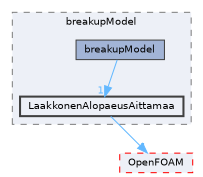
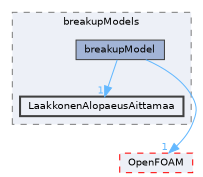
(102, 22) -> (102, 22)
(125, 131) -> (184, 85)
